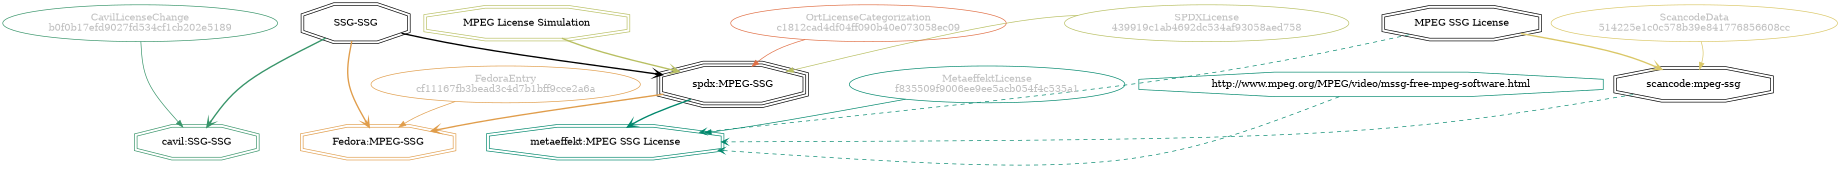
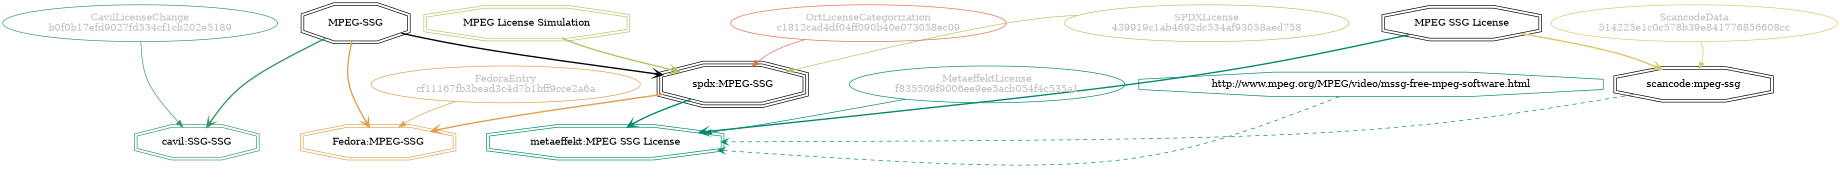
(356, 23) -> (356, 23)
(1059, 93) -> (1059, 93)
